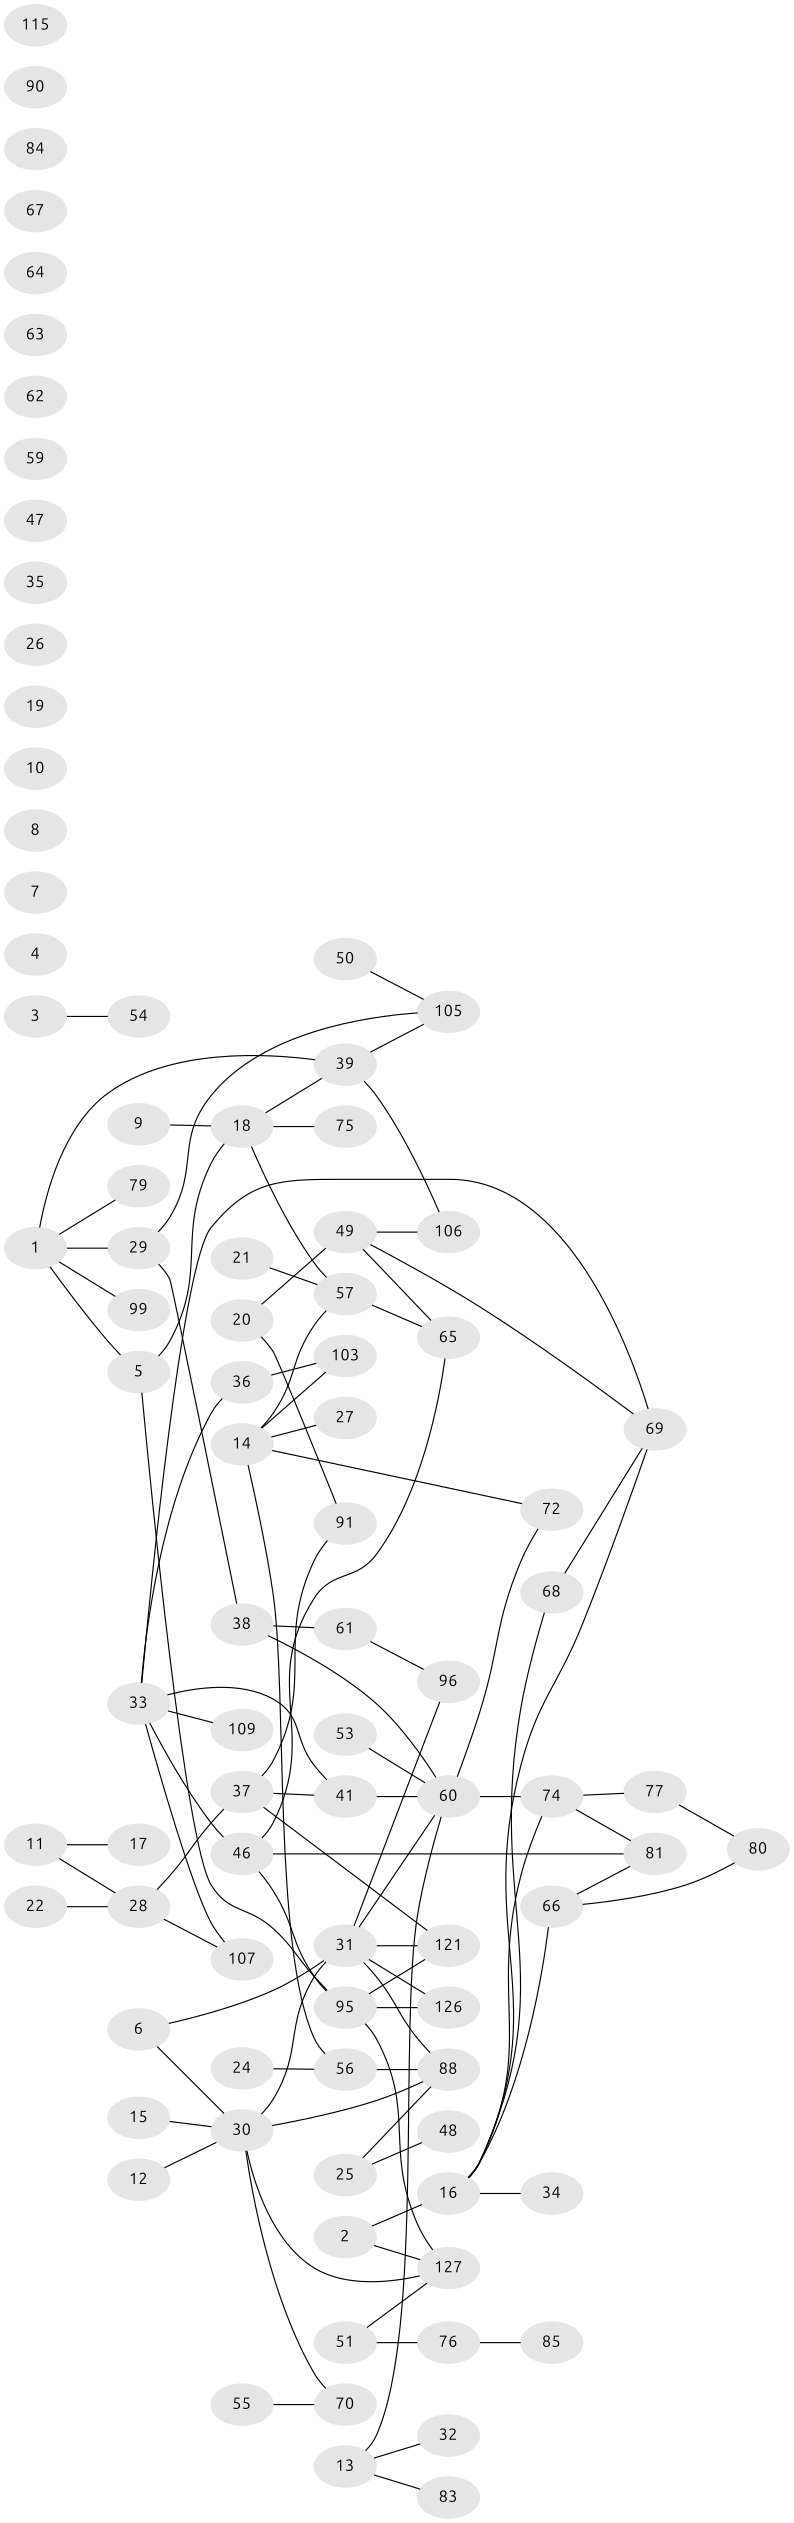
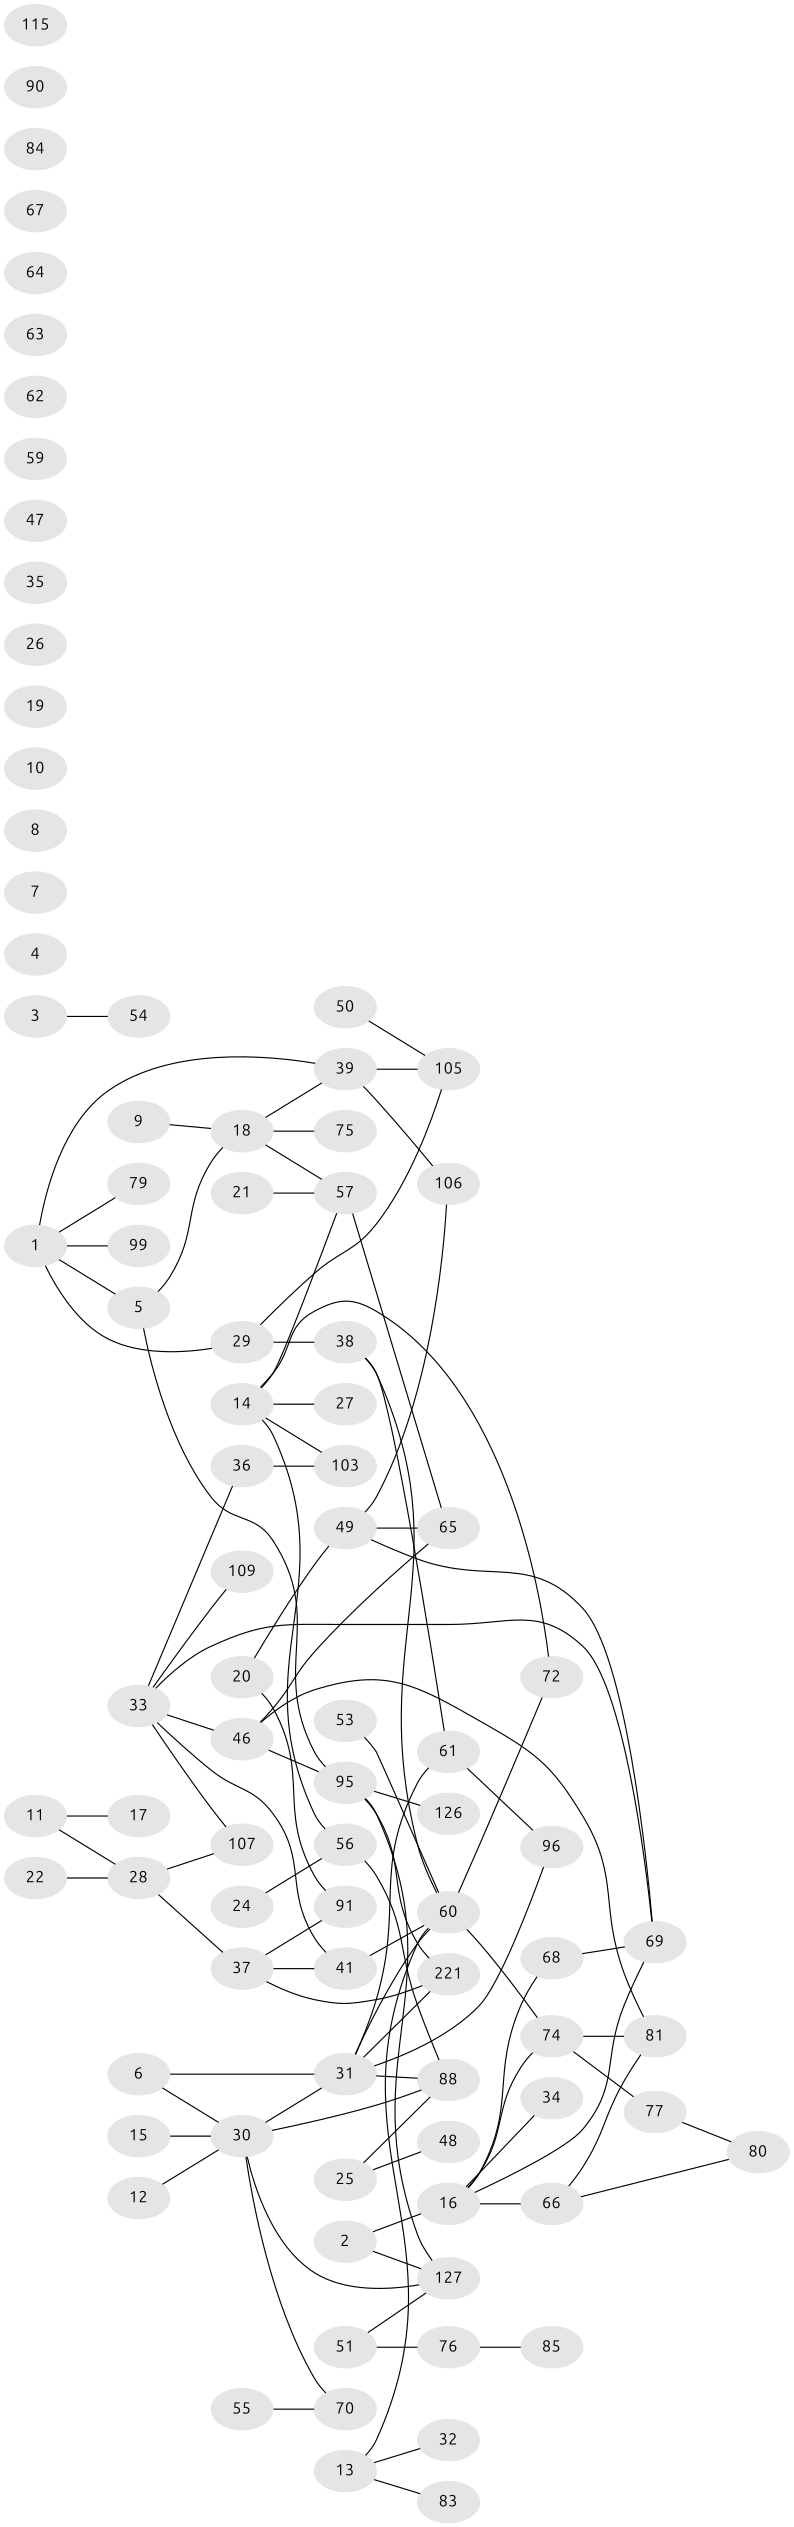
(449, 1946) -> (449, 1974)
(390, 1972) -> (389, 1925)
